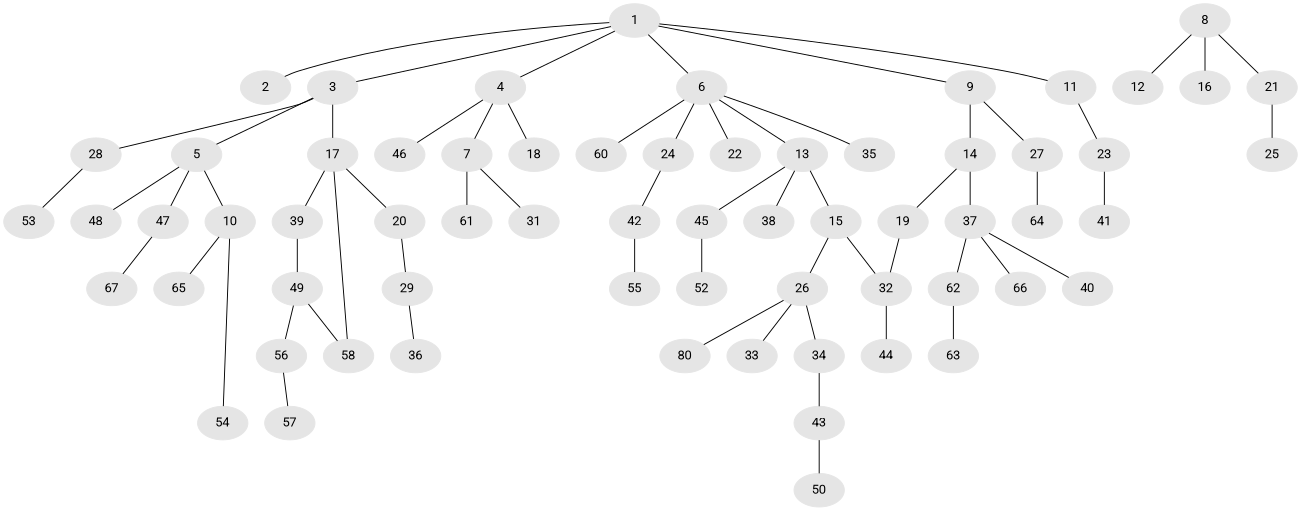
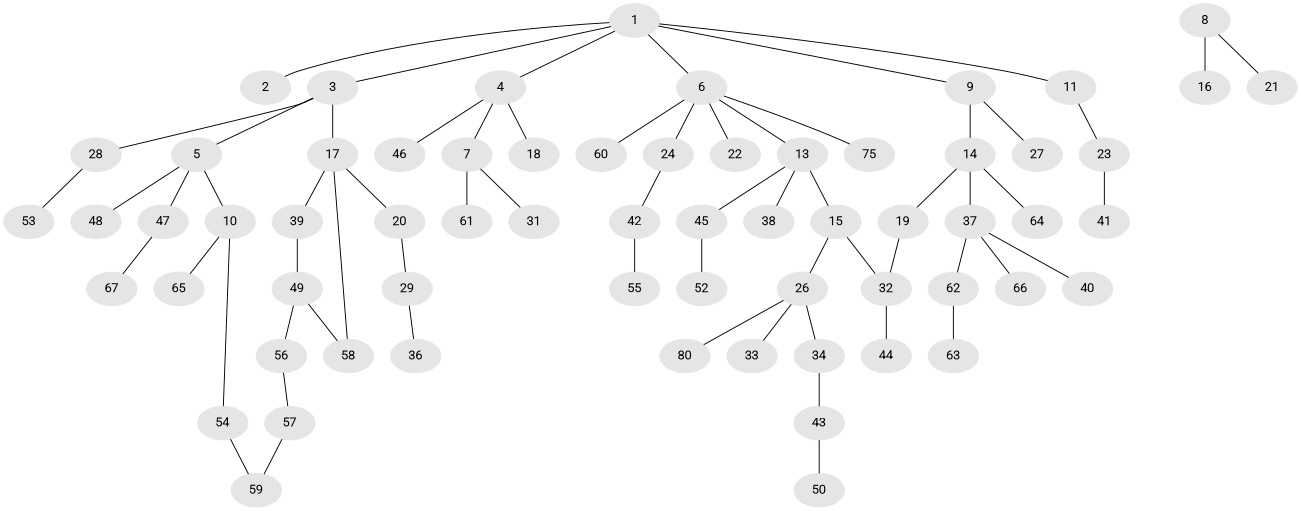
(1138, 88) -> none
(870, 155) -> (870, 155)
(1272, 155) -> none
(1037, 188) -> (1004, 188)
none -> (256, 490)
